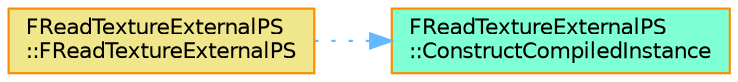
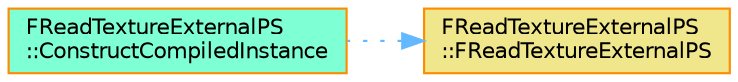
(342, 41) -> (374, 41)
